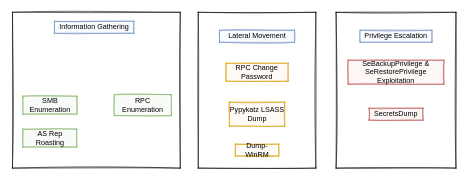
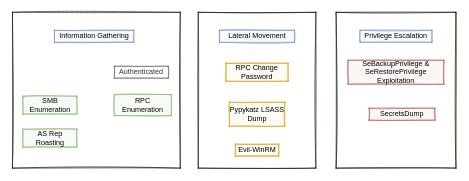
(94, 27) -> (94, 36)
none -> (141, 72)
(396, 114) -> (402, 114)
(257, 150) -> (257, 150)
